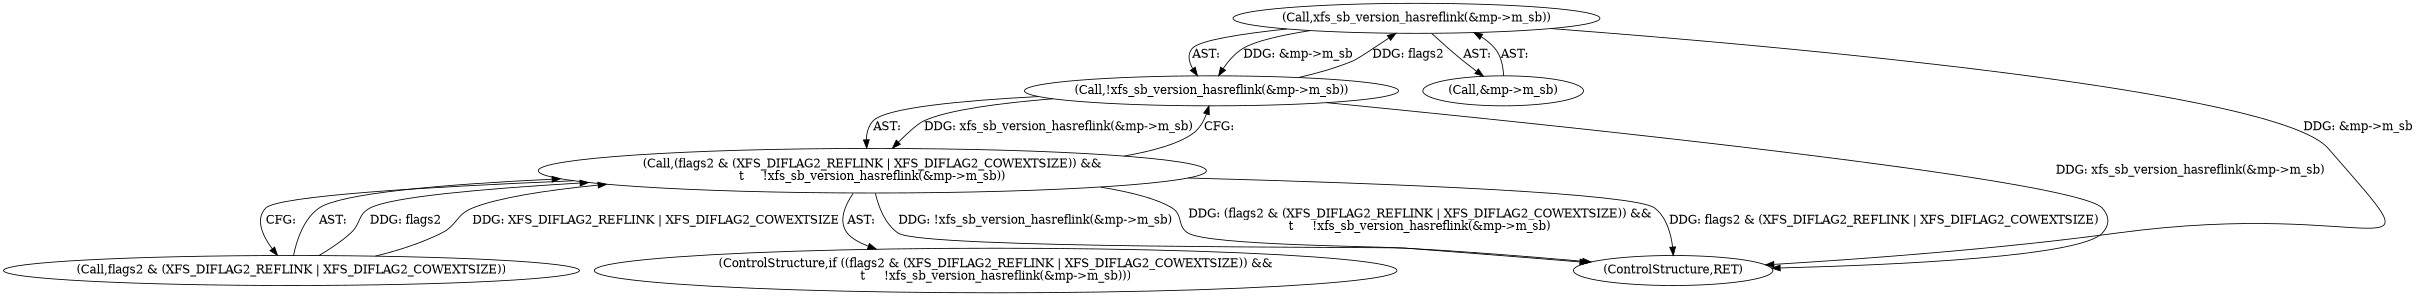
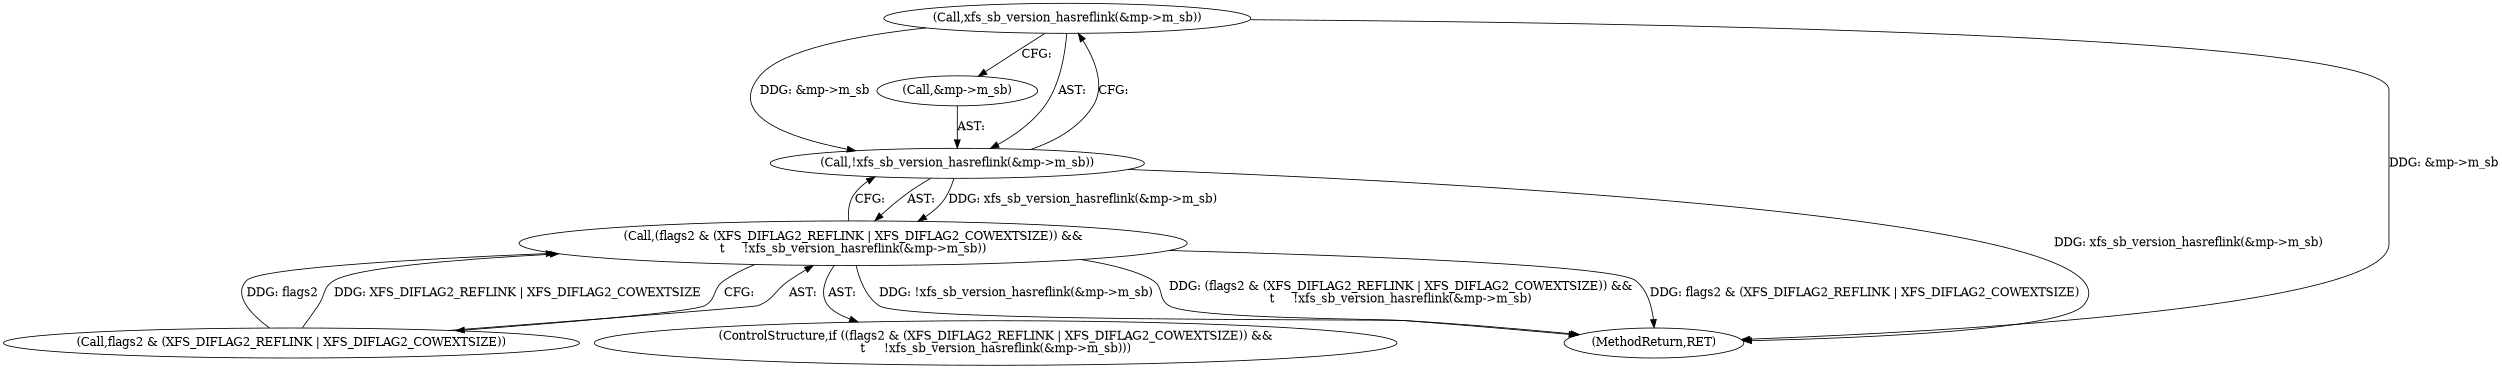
(1498, 53) -> (957, 123)
(1408, 55) -> (1115, 91)
(1479, 55) -> (1039, 55)
(1673, 271) -> (1654, 343)
